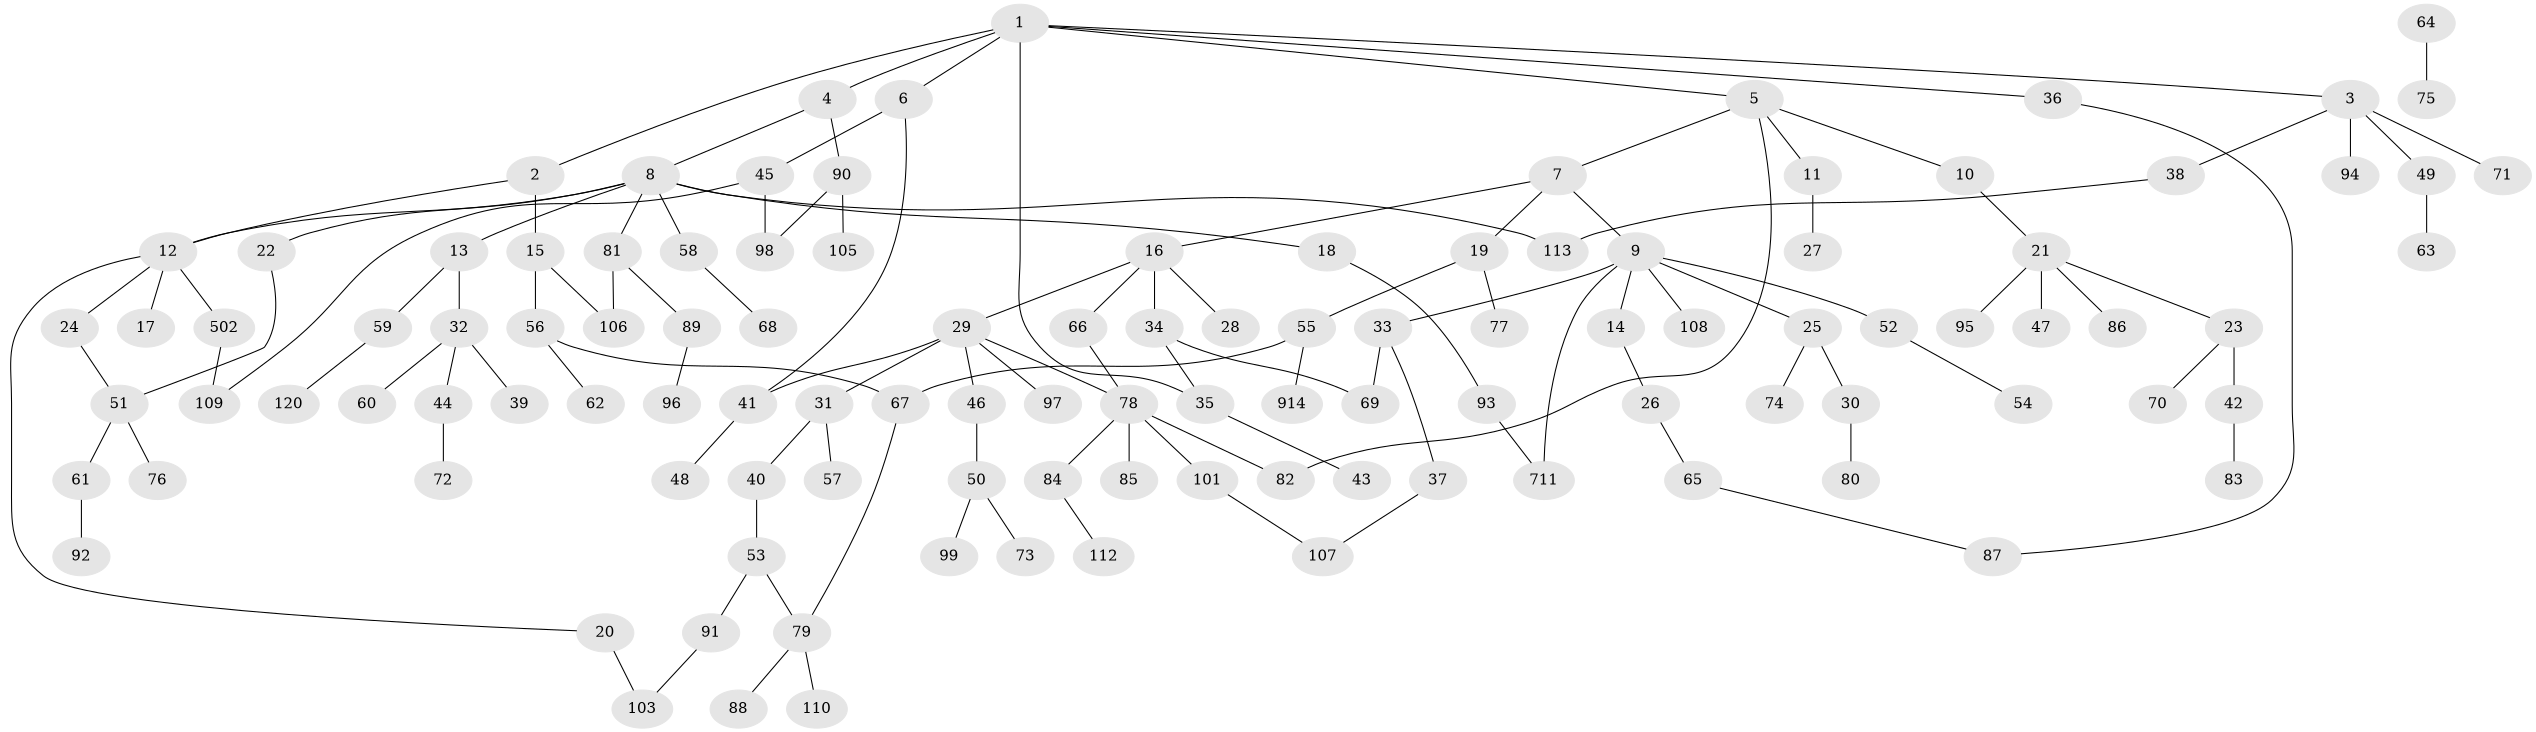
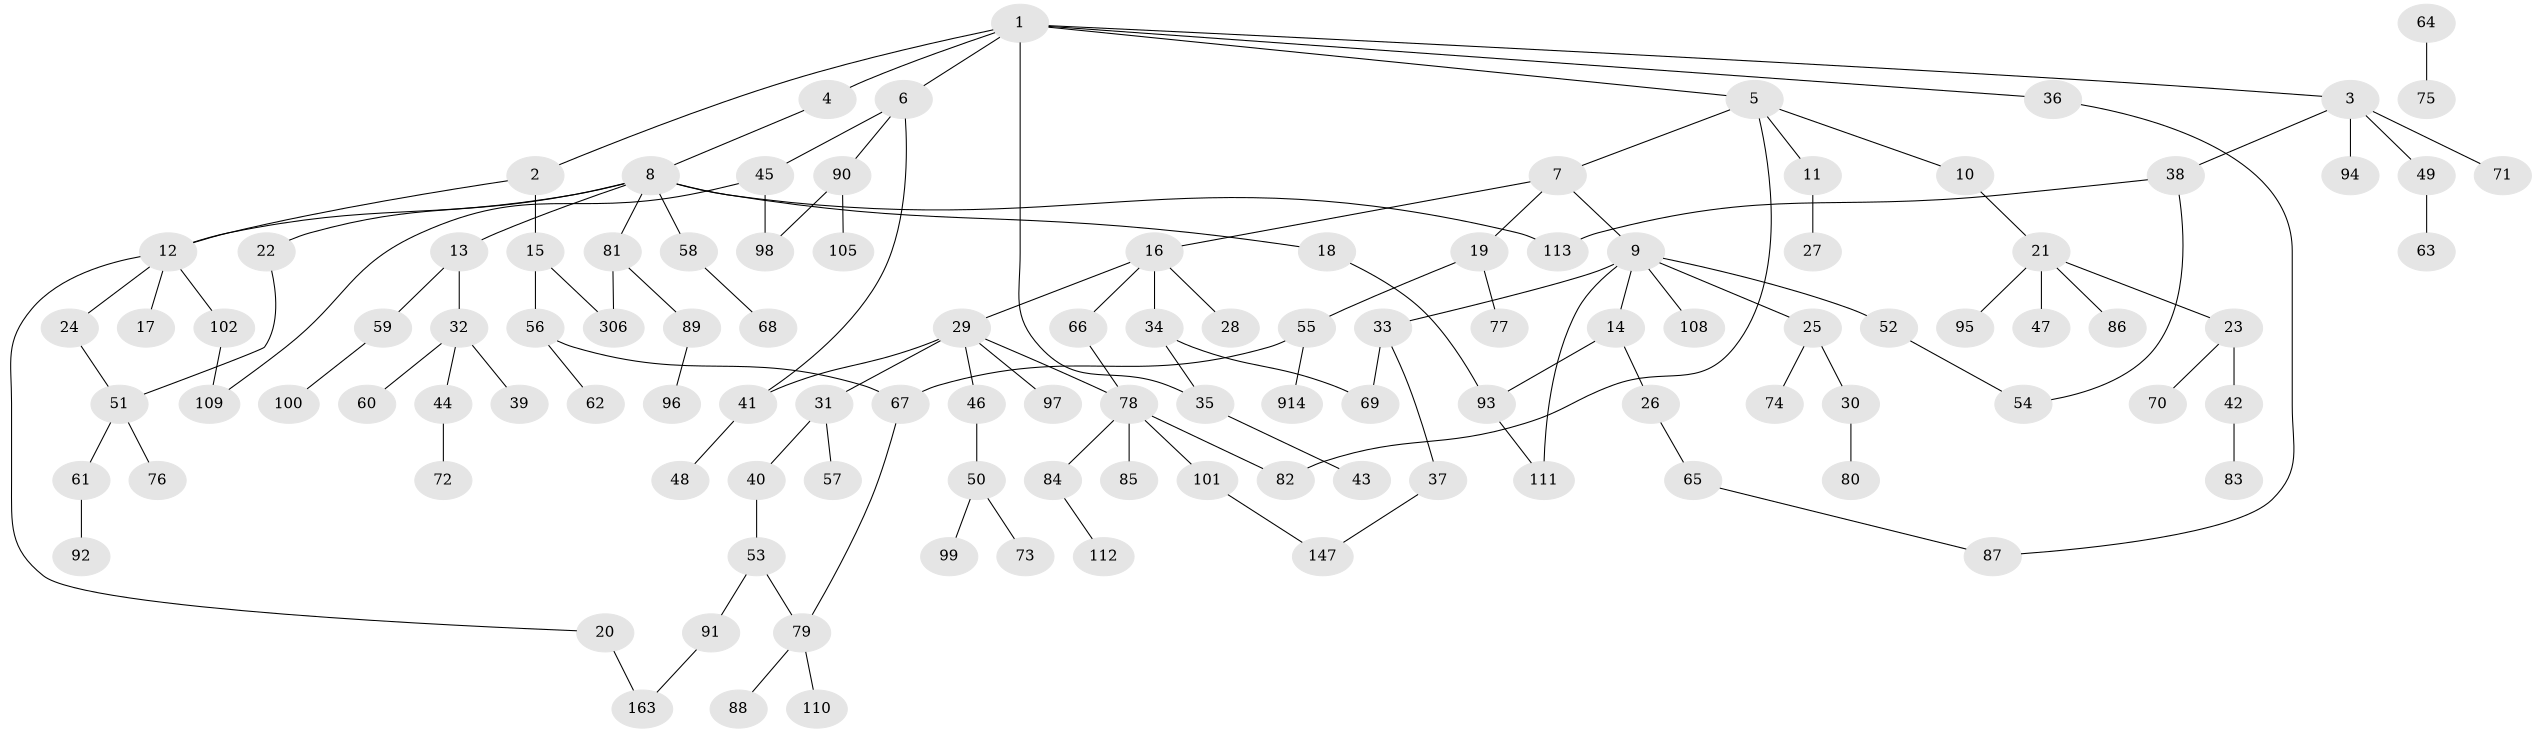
(834, 131) -> (873, 138)
(224, 328) -> (224, 328)
(614, 328) -> (614, 328)
none -> (2166, 331)
none -> (1549, 367)
(289, 404) -> (289, 404)
(1544, 480) -> (1544, 480)
(1323, 557) -> (1323, 557)
(642, 709) -> (642, 709)
